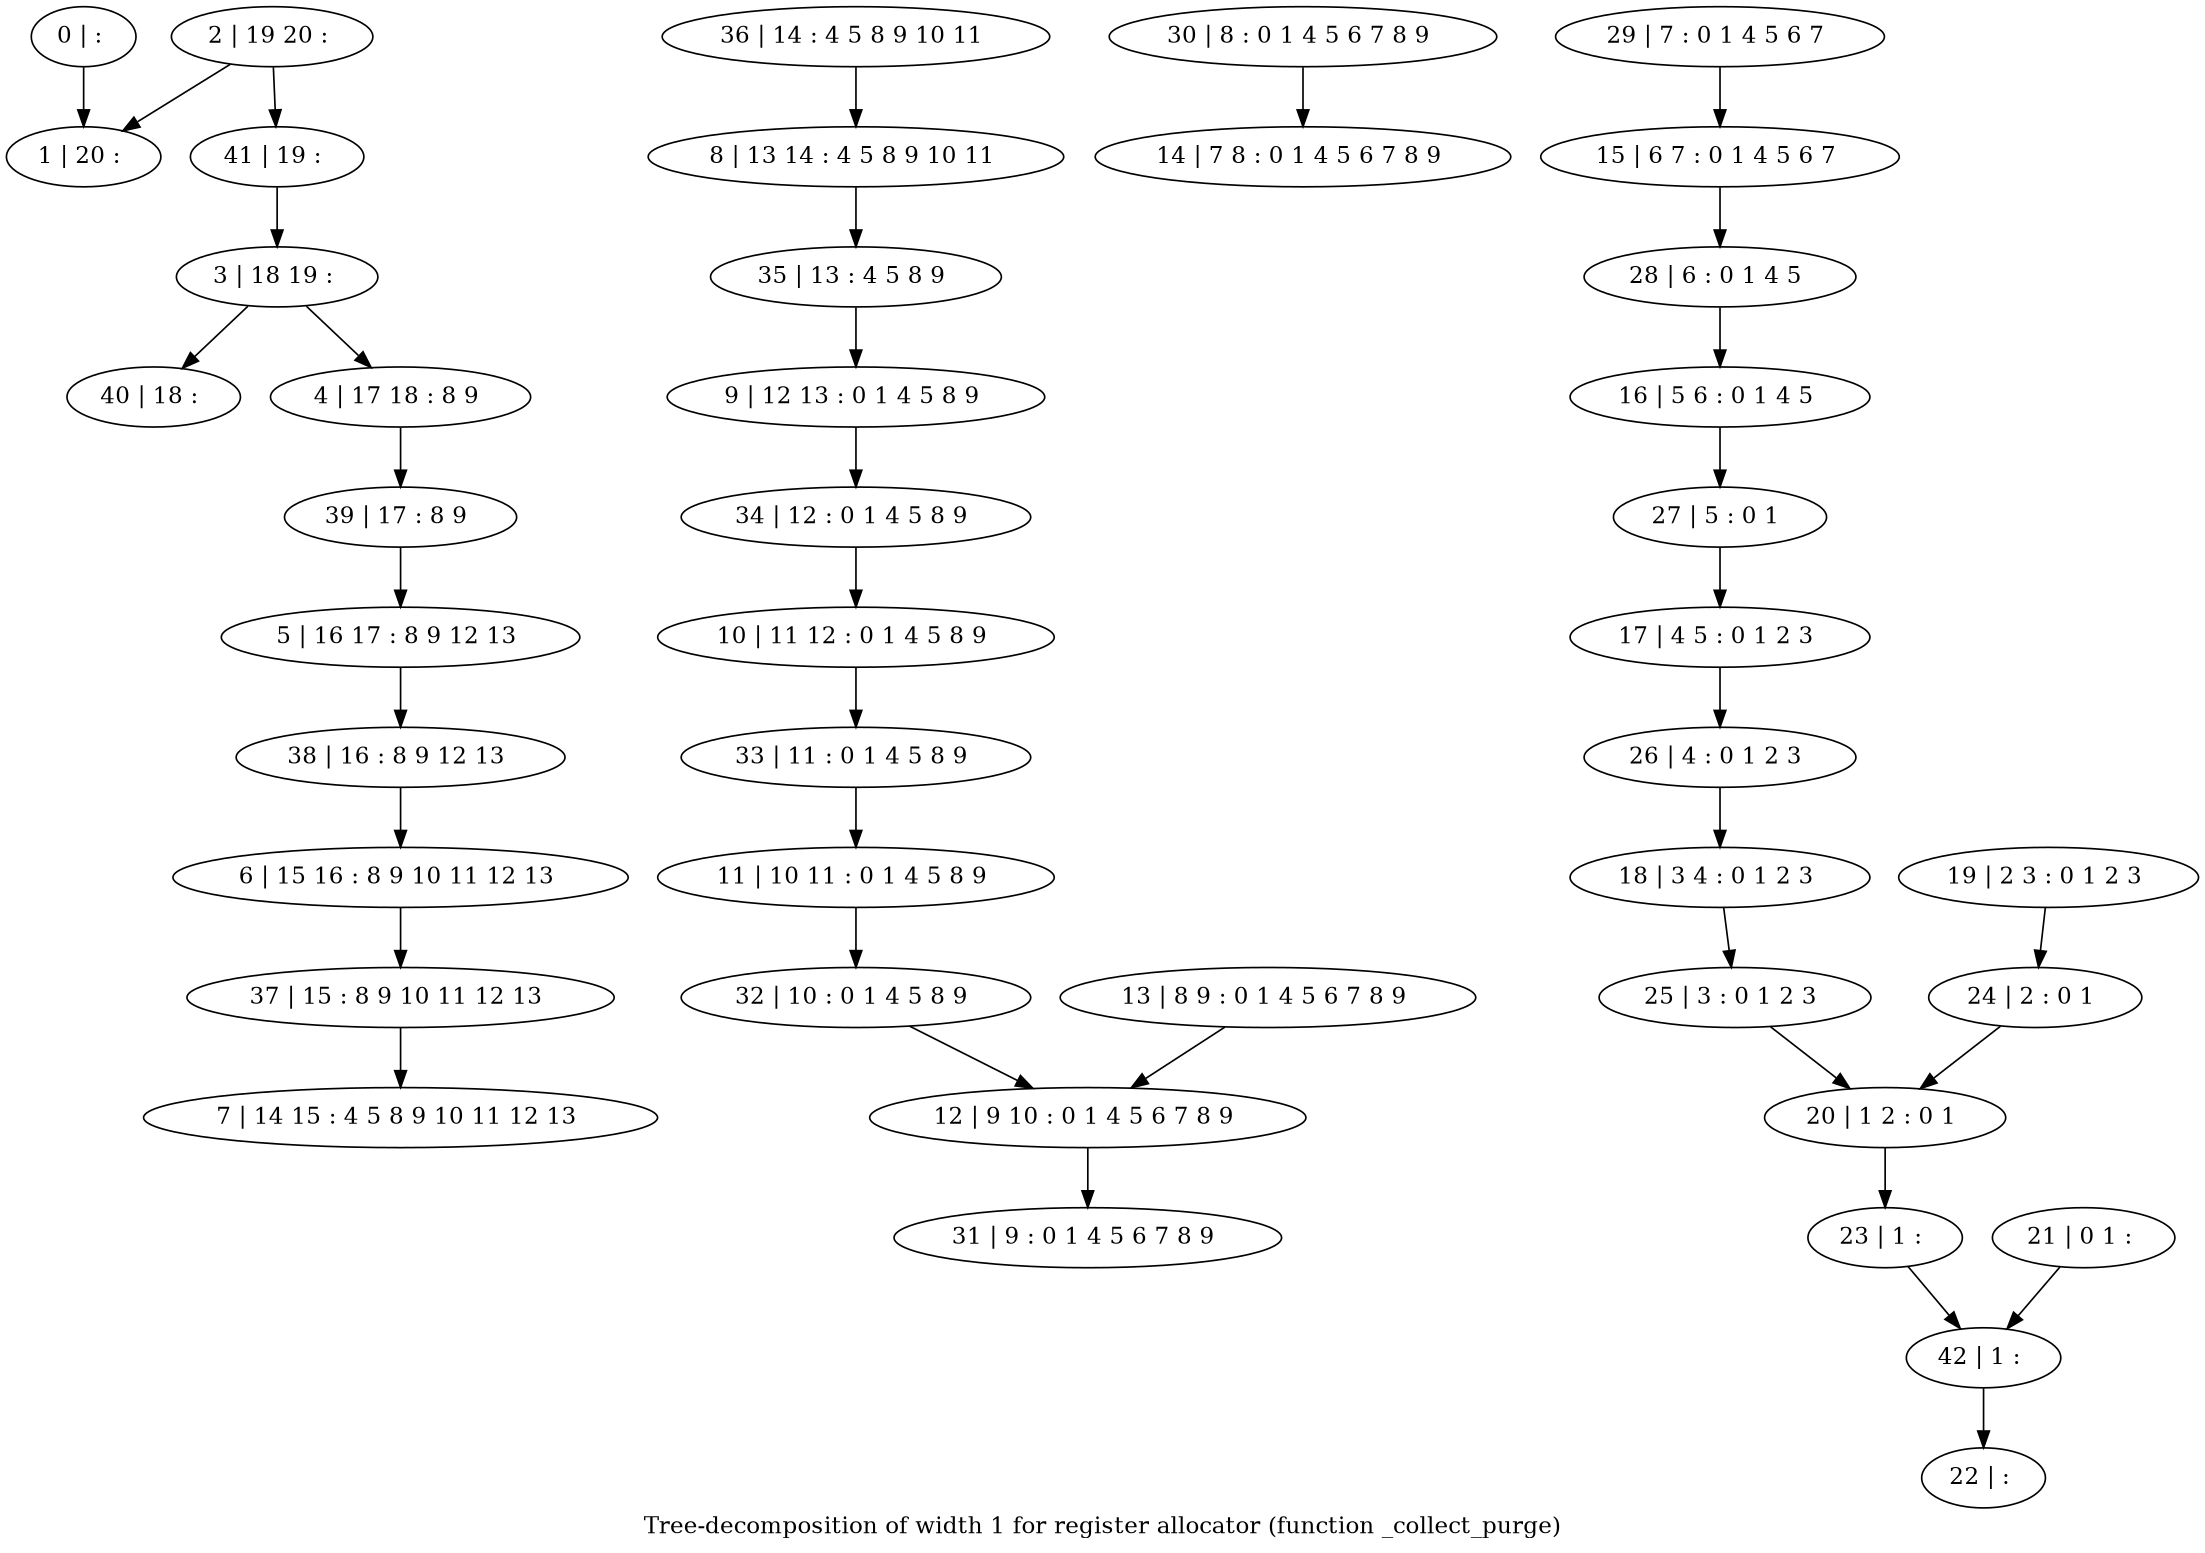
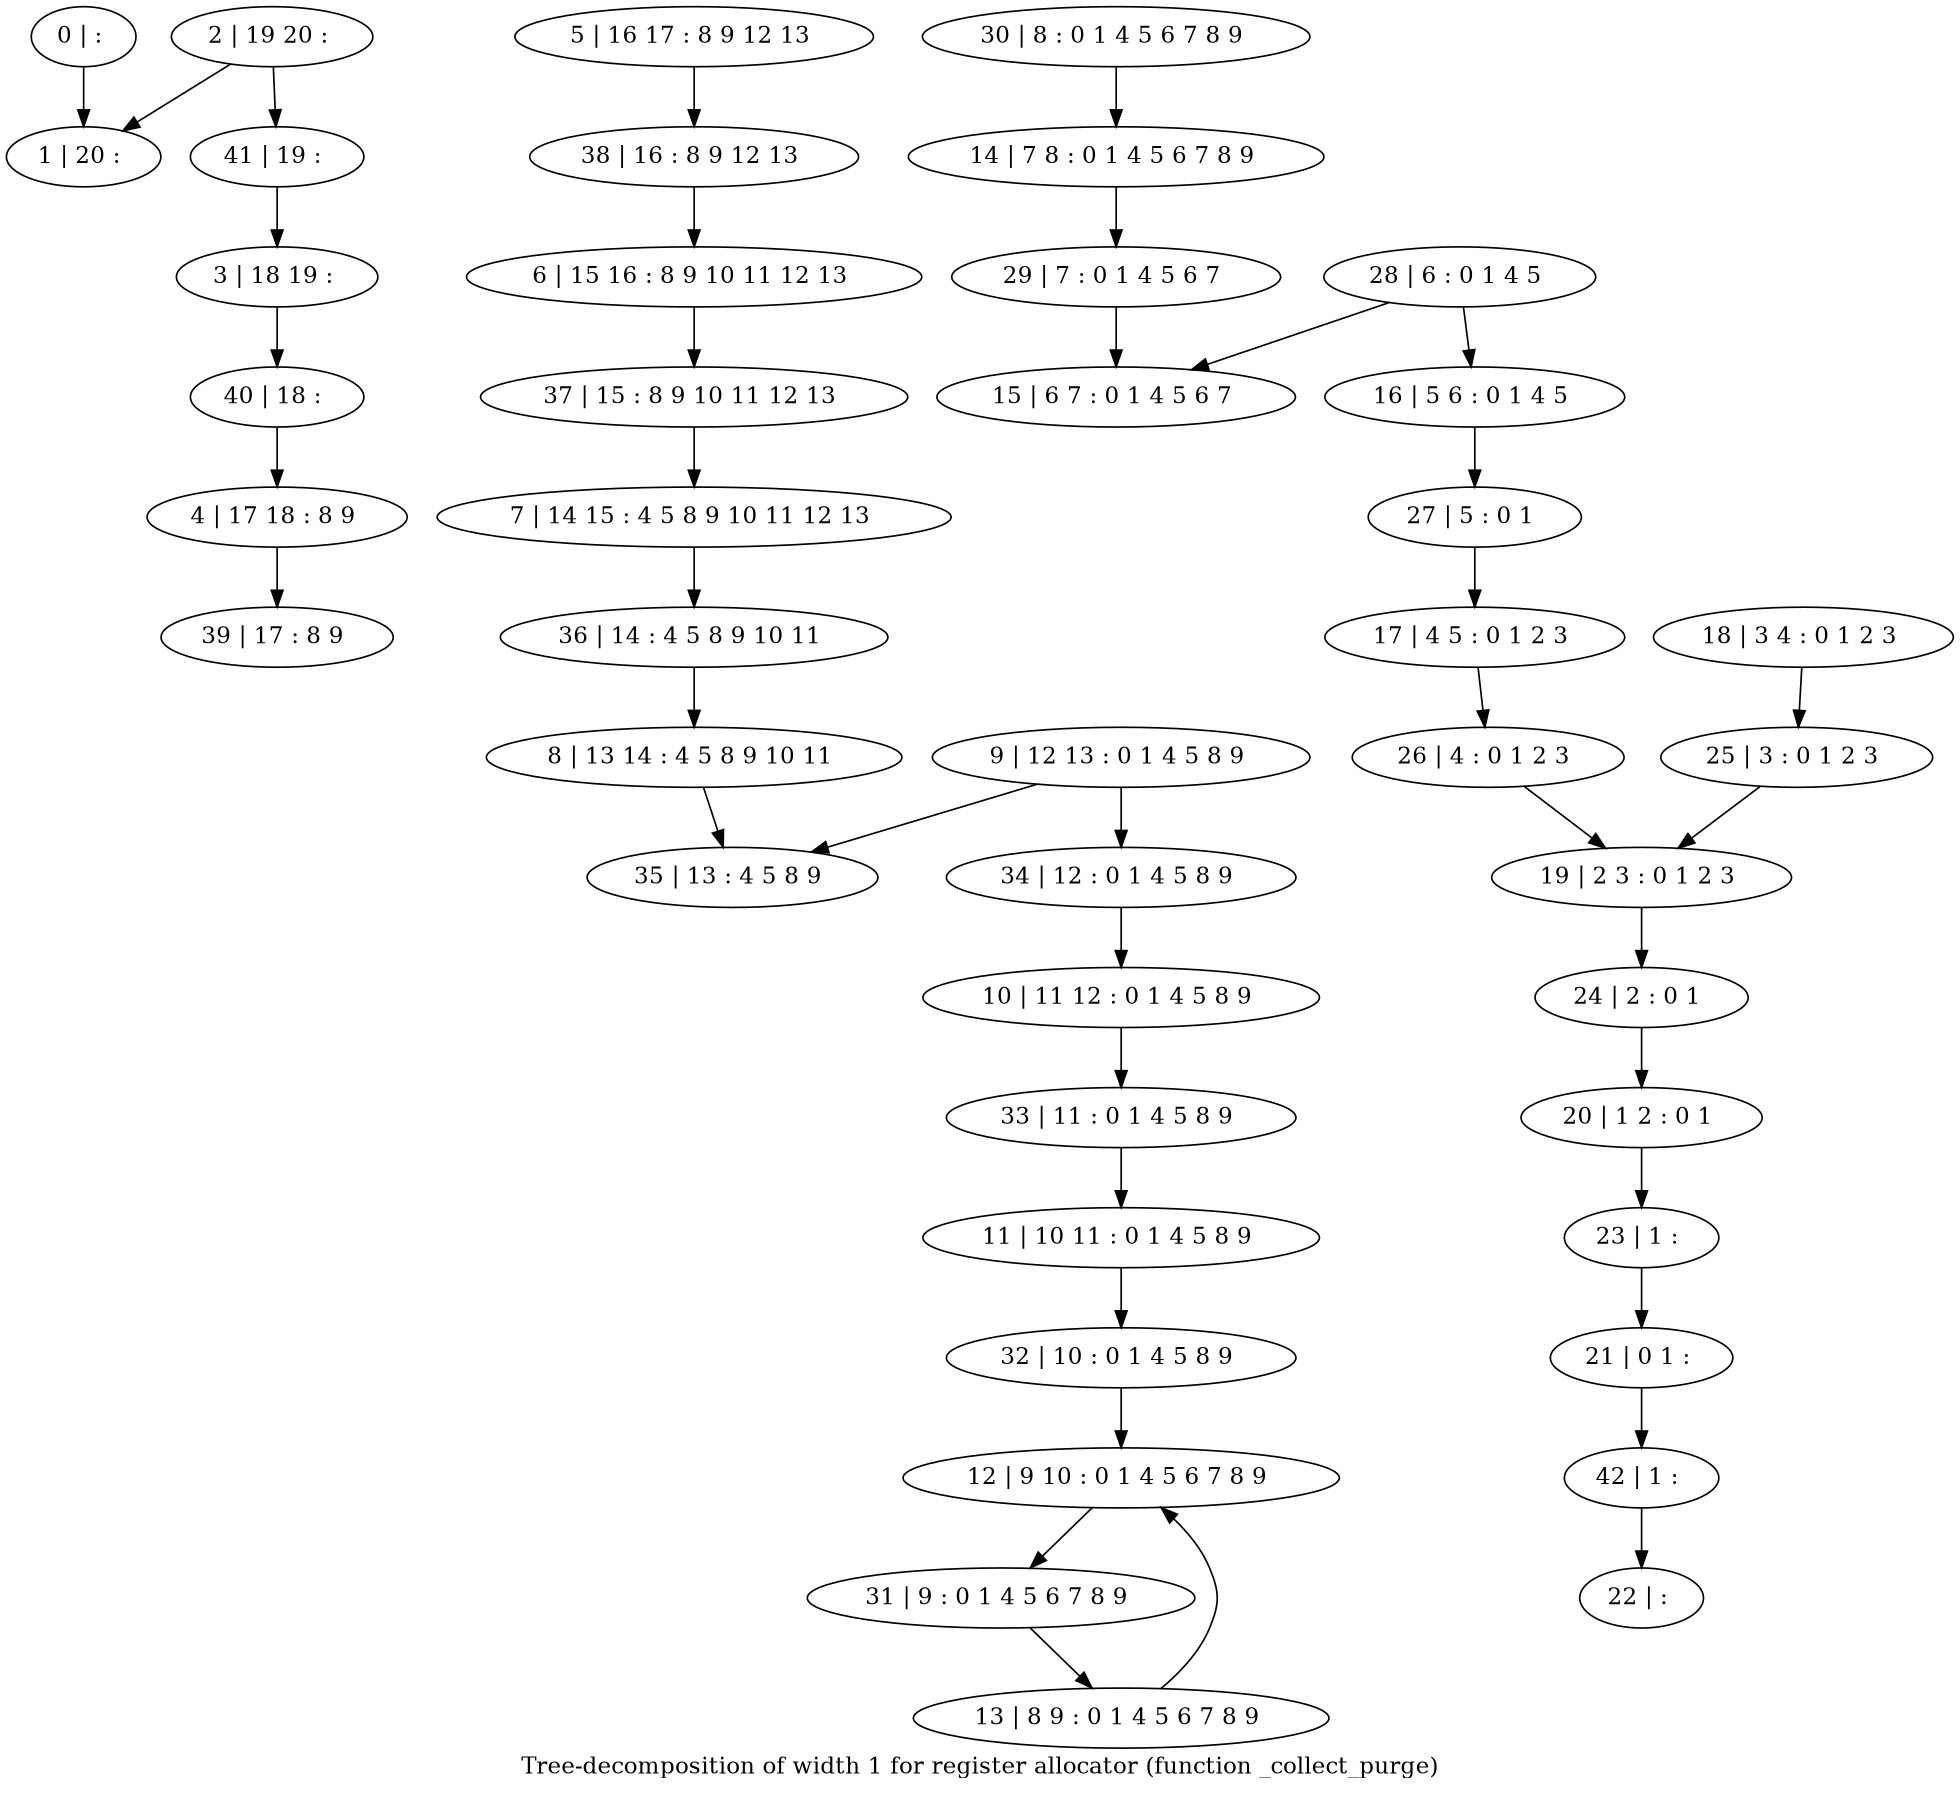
none -> (1116, 209)
(1720, 209) -> (1298, 333)
(856, 329) -> (932, 816)
(332, 331) -> (277, 449)
(401, 569) -> none
none -> (694, 569)
(1720, 809) -> (1558, 812)
(1803, 1052) -> (1726, 812)
(1929, 1291) -> (1642, 1290)
none -> (1055, 1652)
